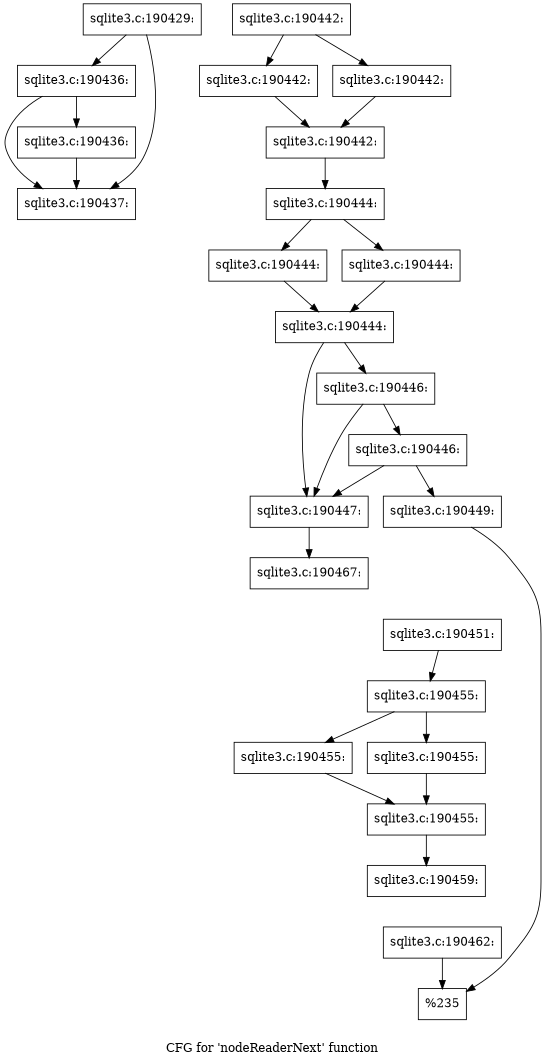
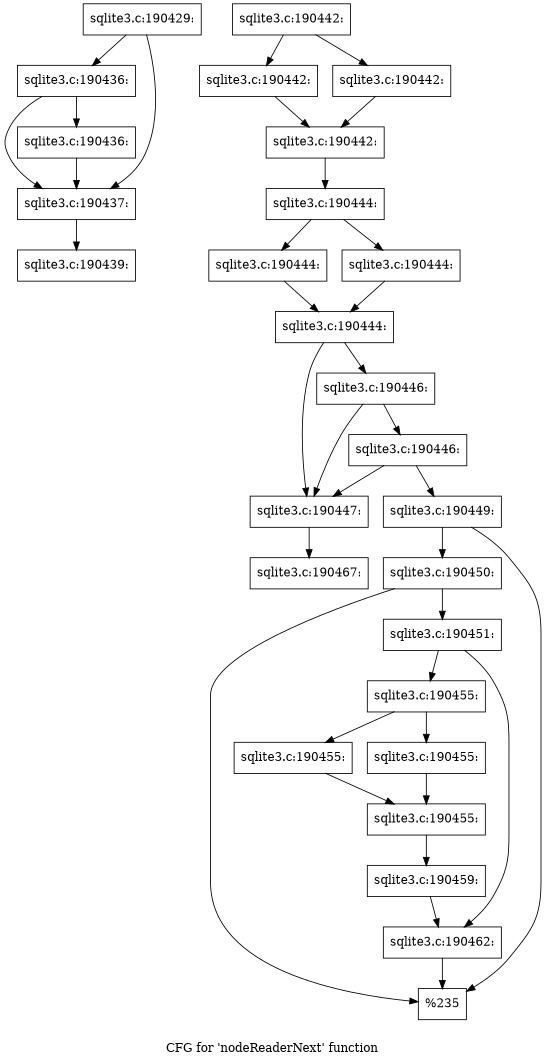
none -> (76, 266)
none -> (442, 573)
none -> (509, 784)
none -> (433, 908)
